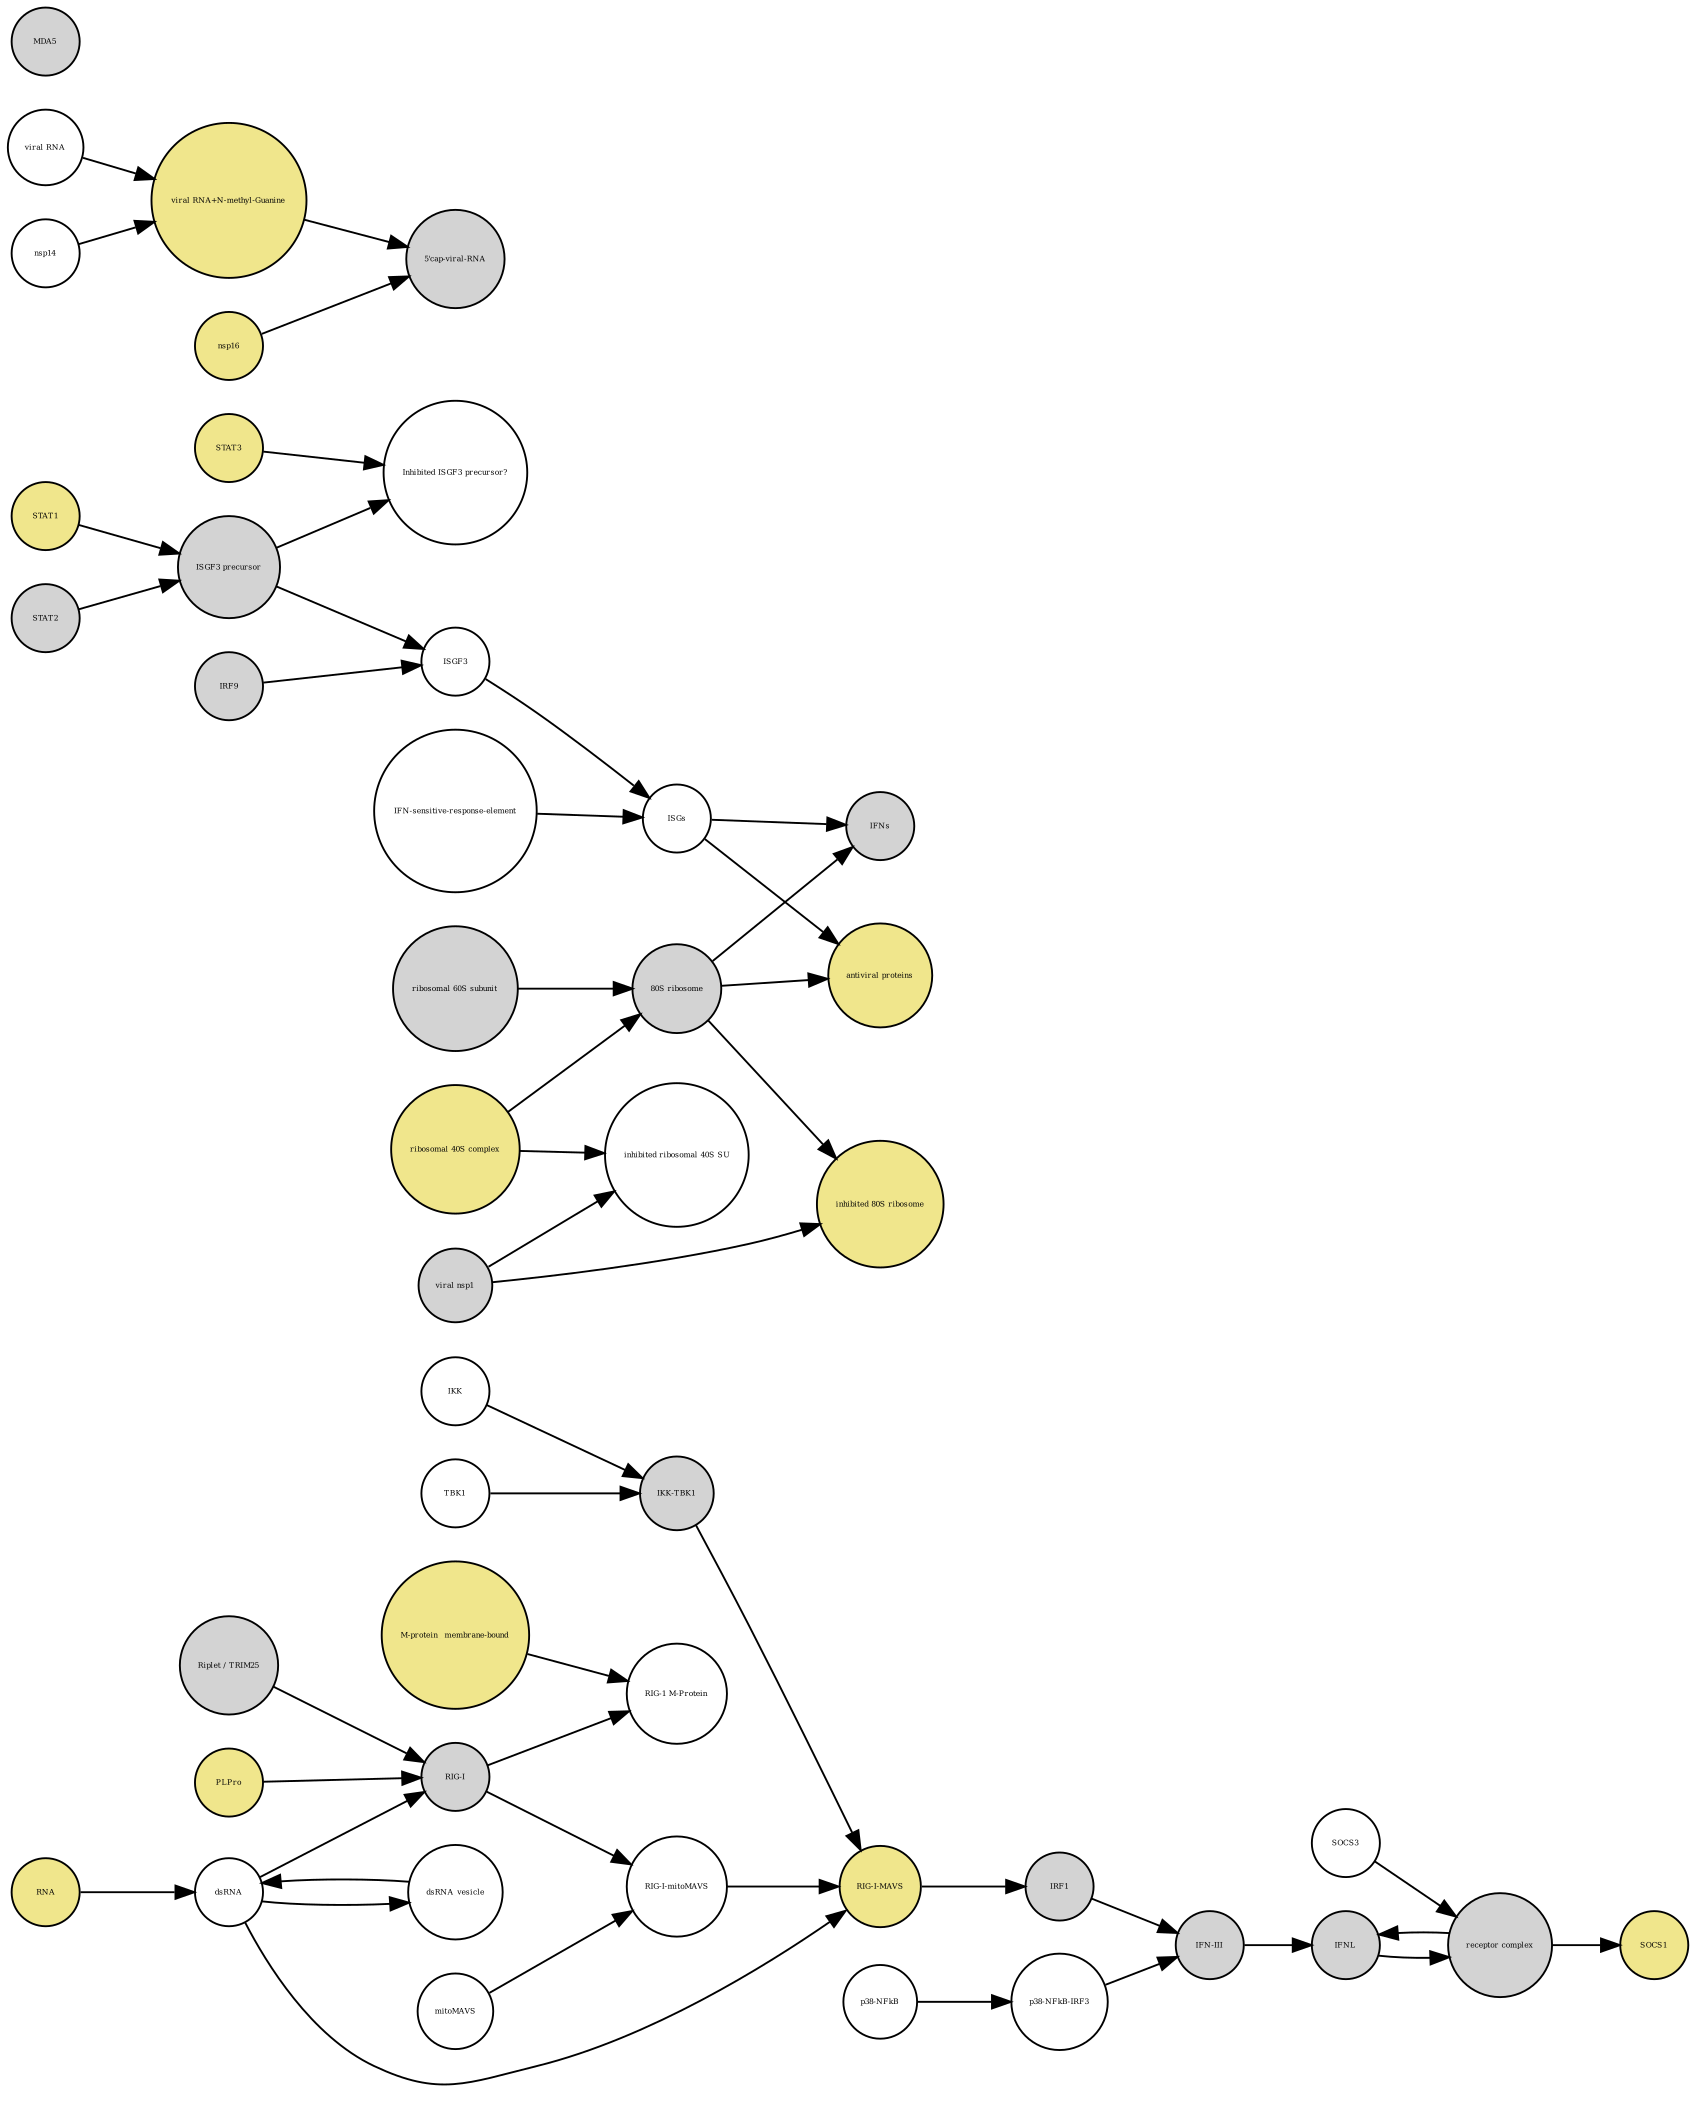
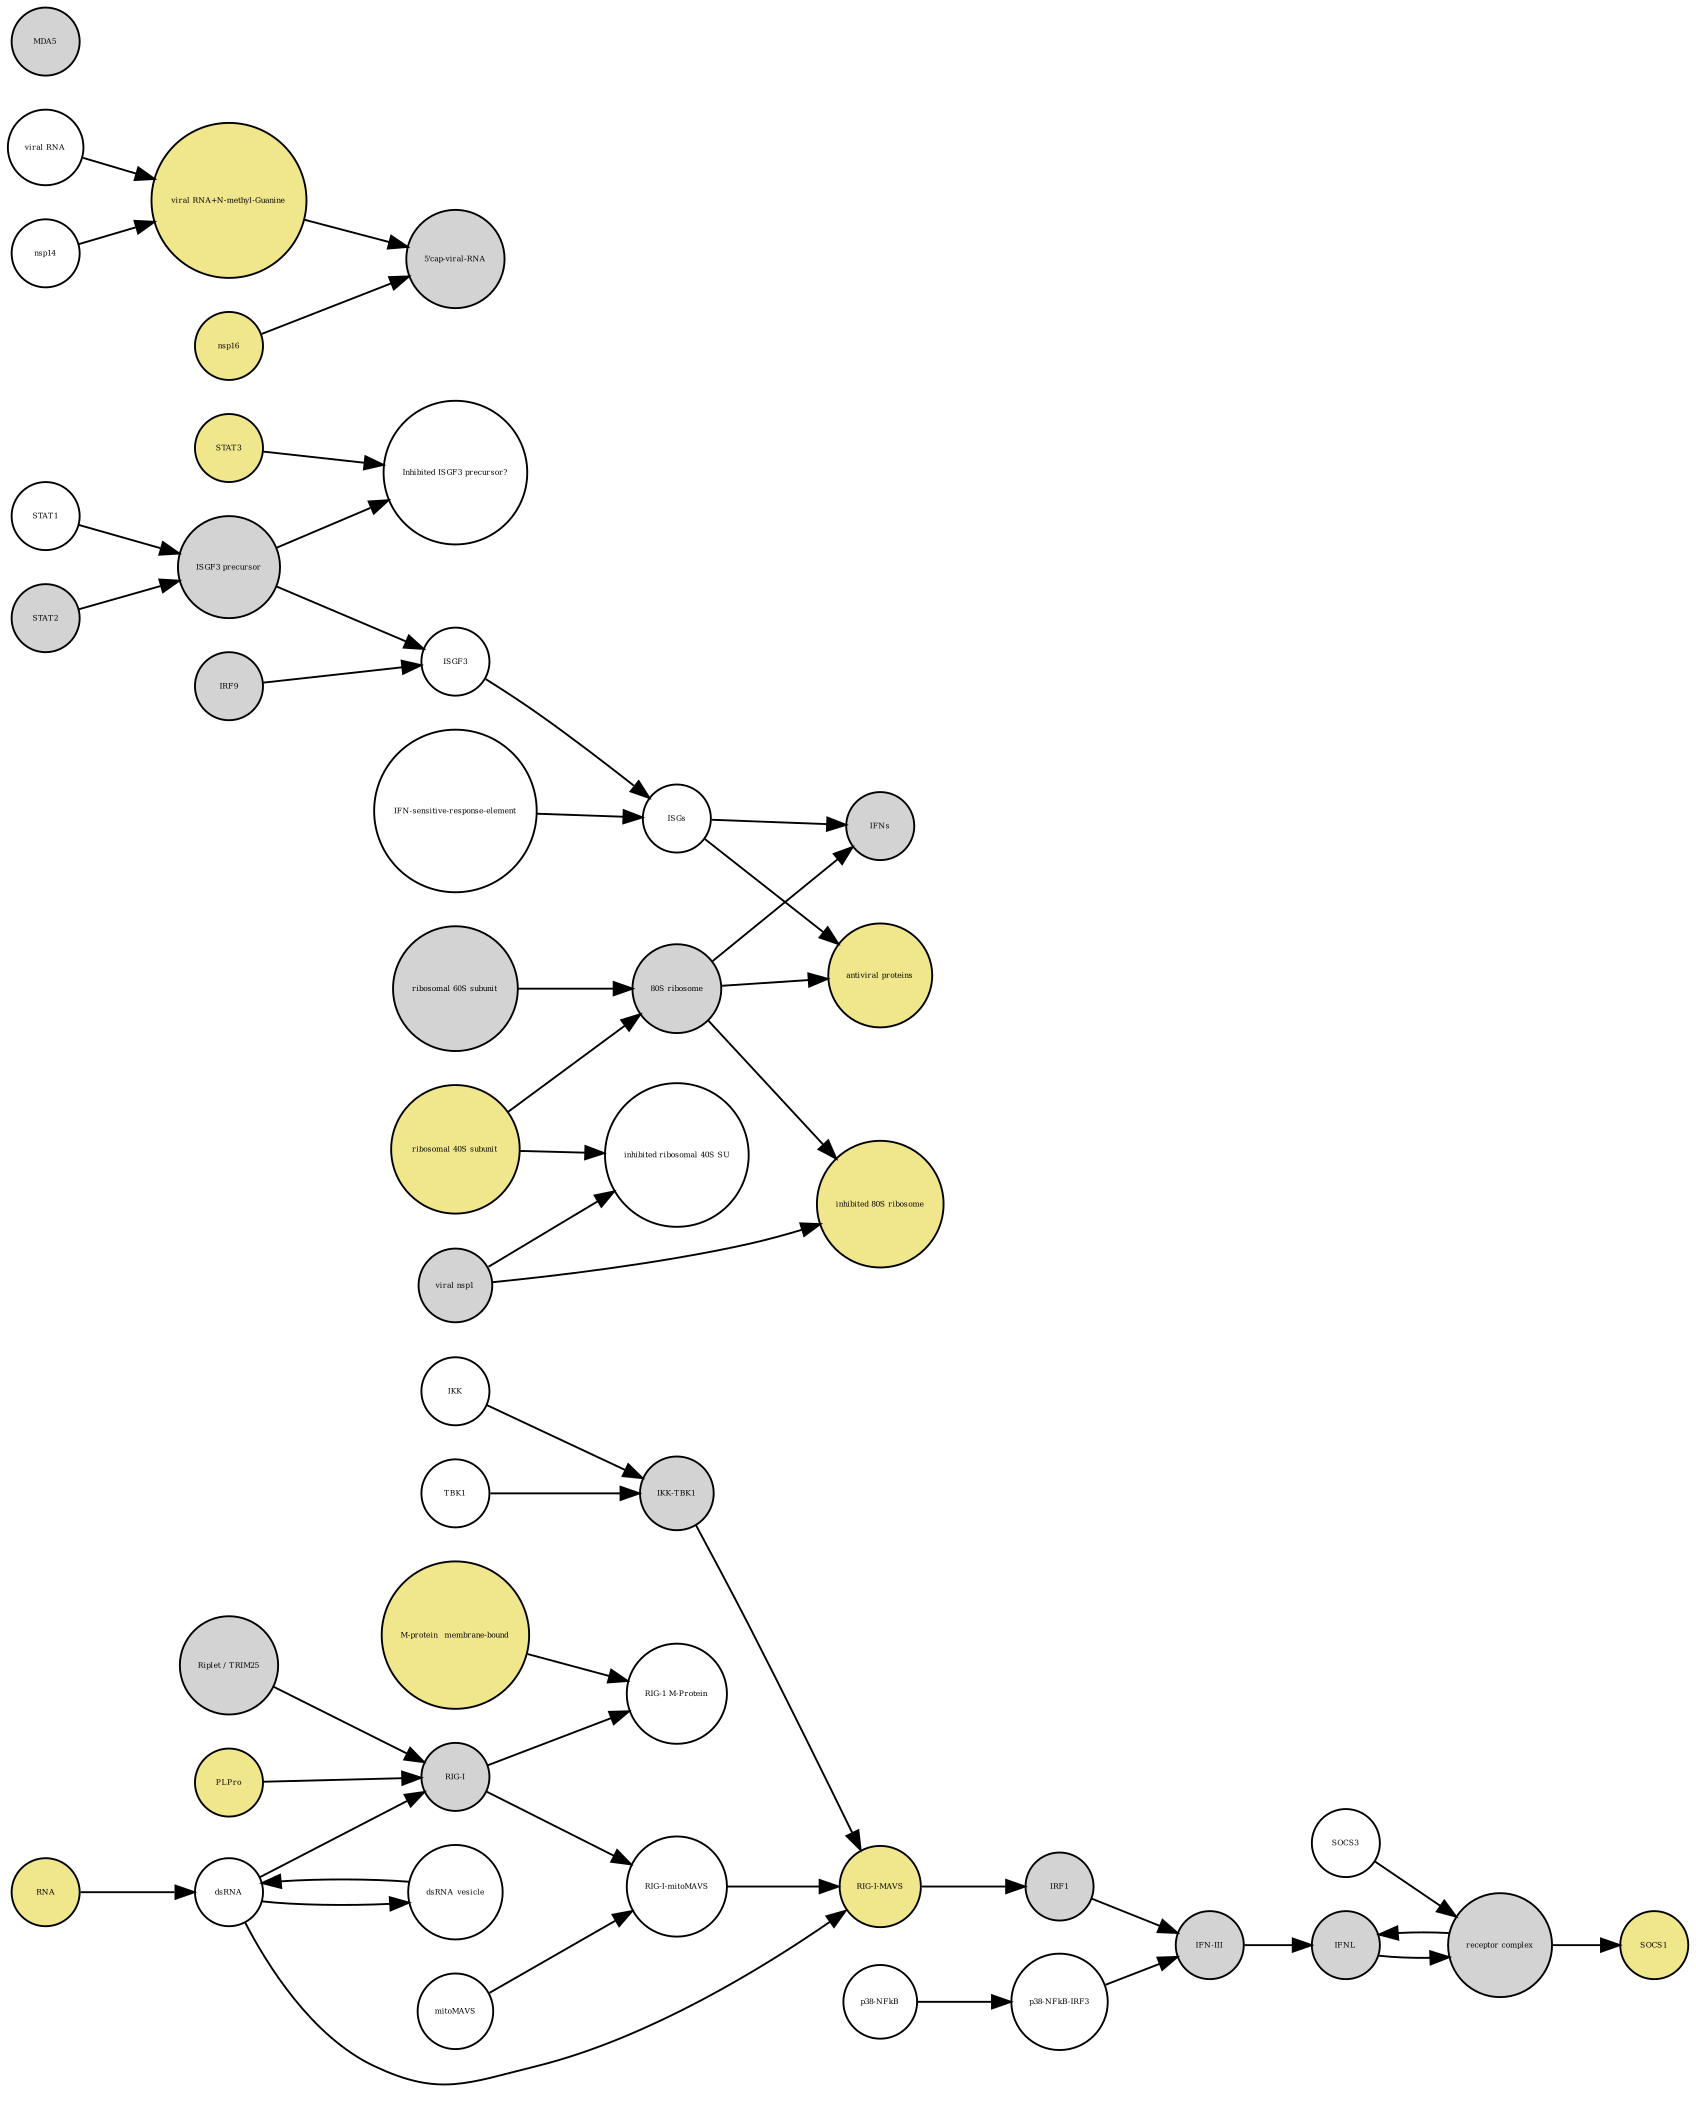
(46, 516) -> (46, 516)
(455, 1149) -> (455, 1149)
